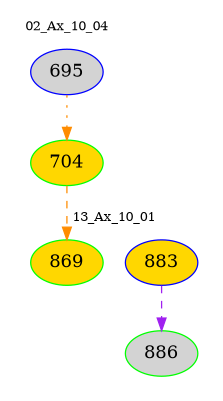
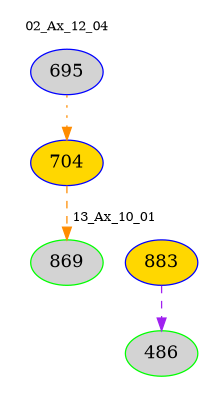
(67, 27) -> (67, 27)
(67, 163) -> (67, 163)
(67, 263) -> (67, 263)
(162, 354) -> (162, 354)
